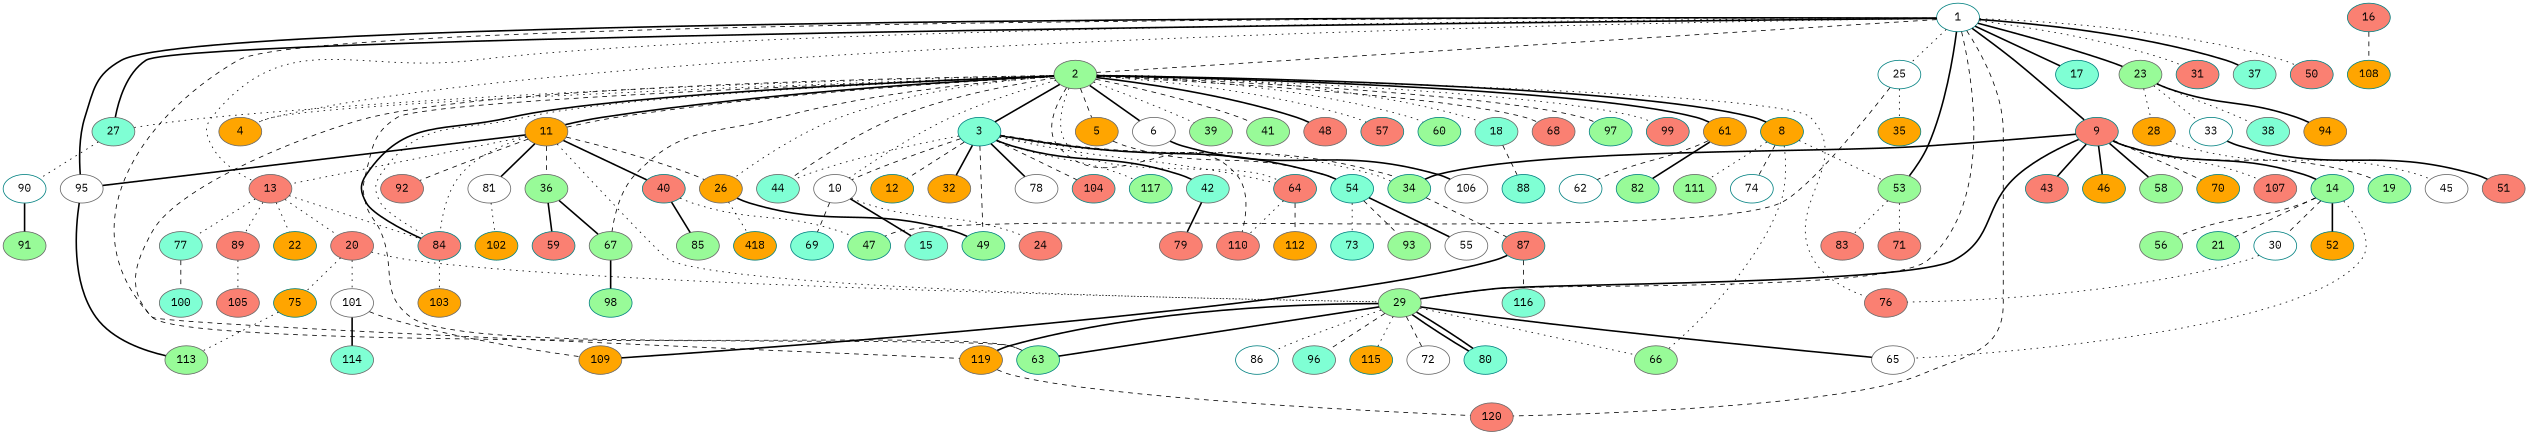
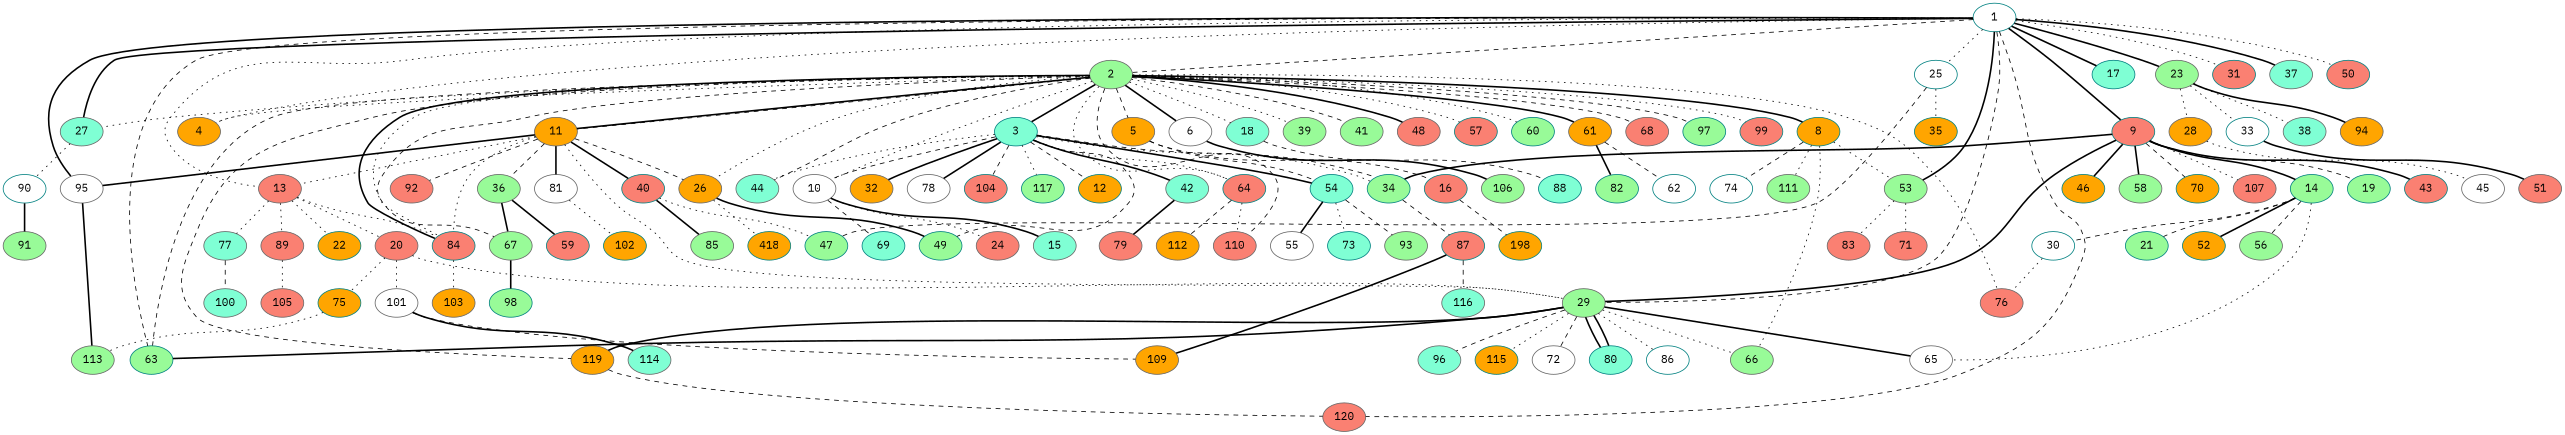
(2369, 75) -> (1520, 246)
none -> (1290, 160)
(1466, 189) -> (1503, 189)
